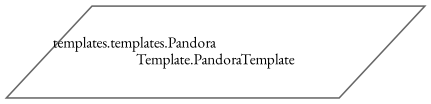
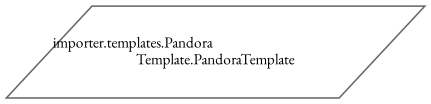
(216, 52) -> (216, 52)
